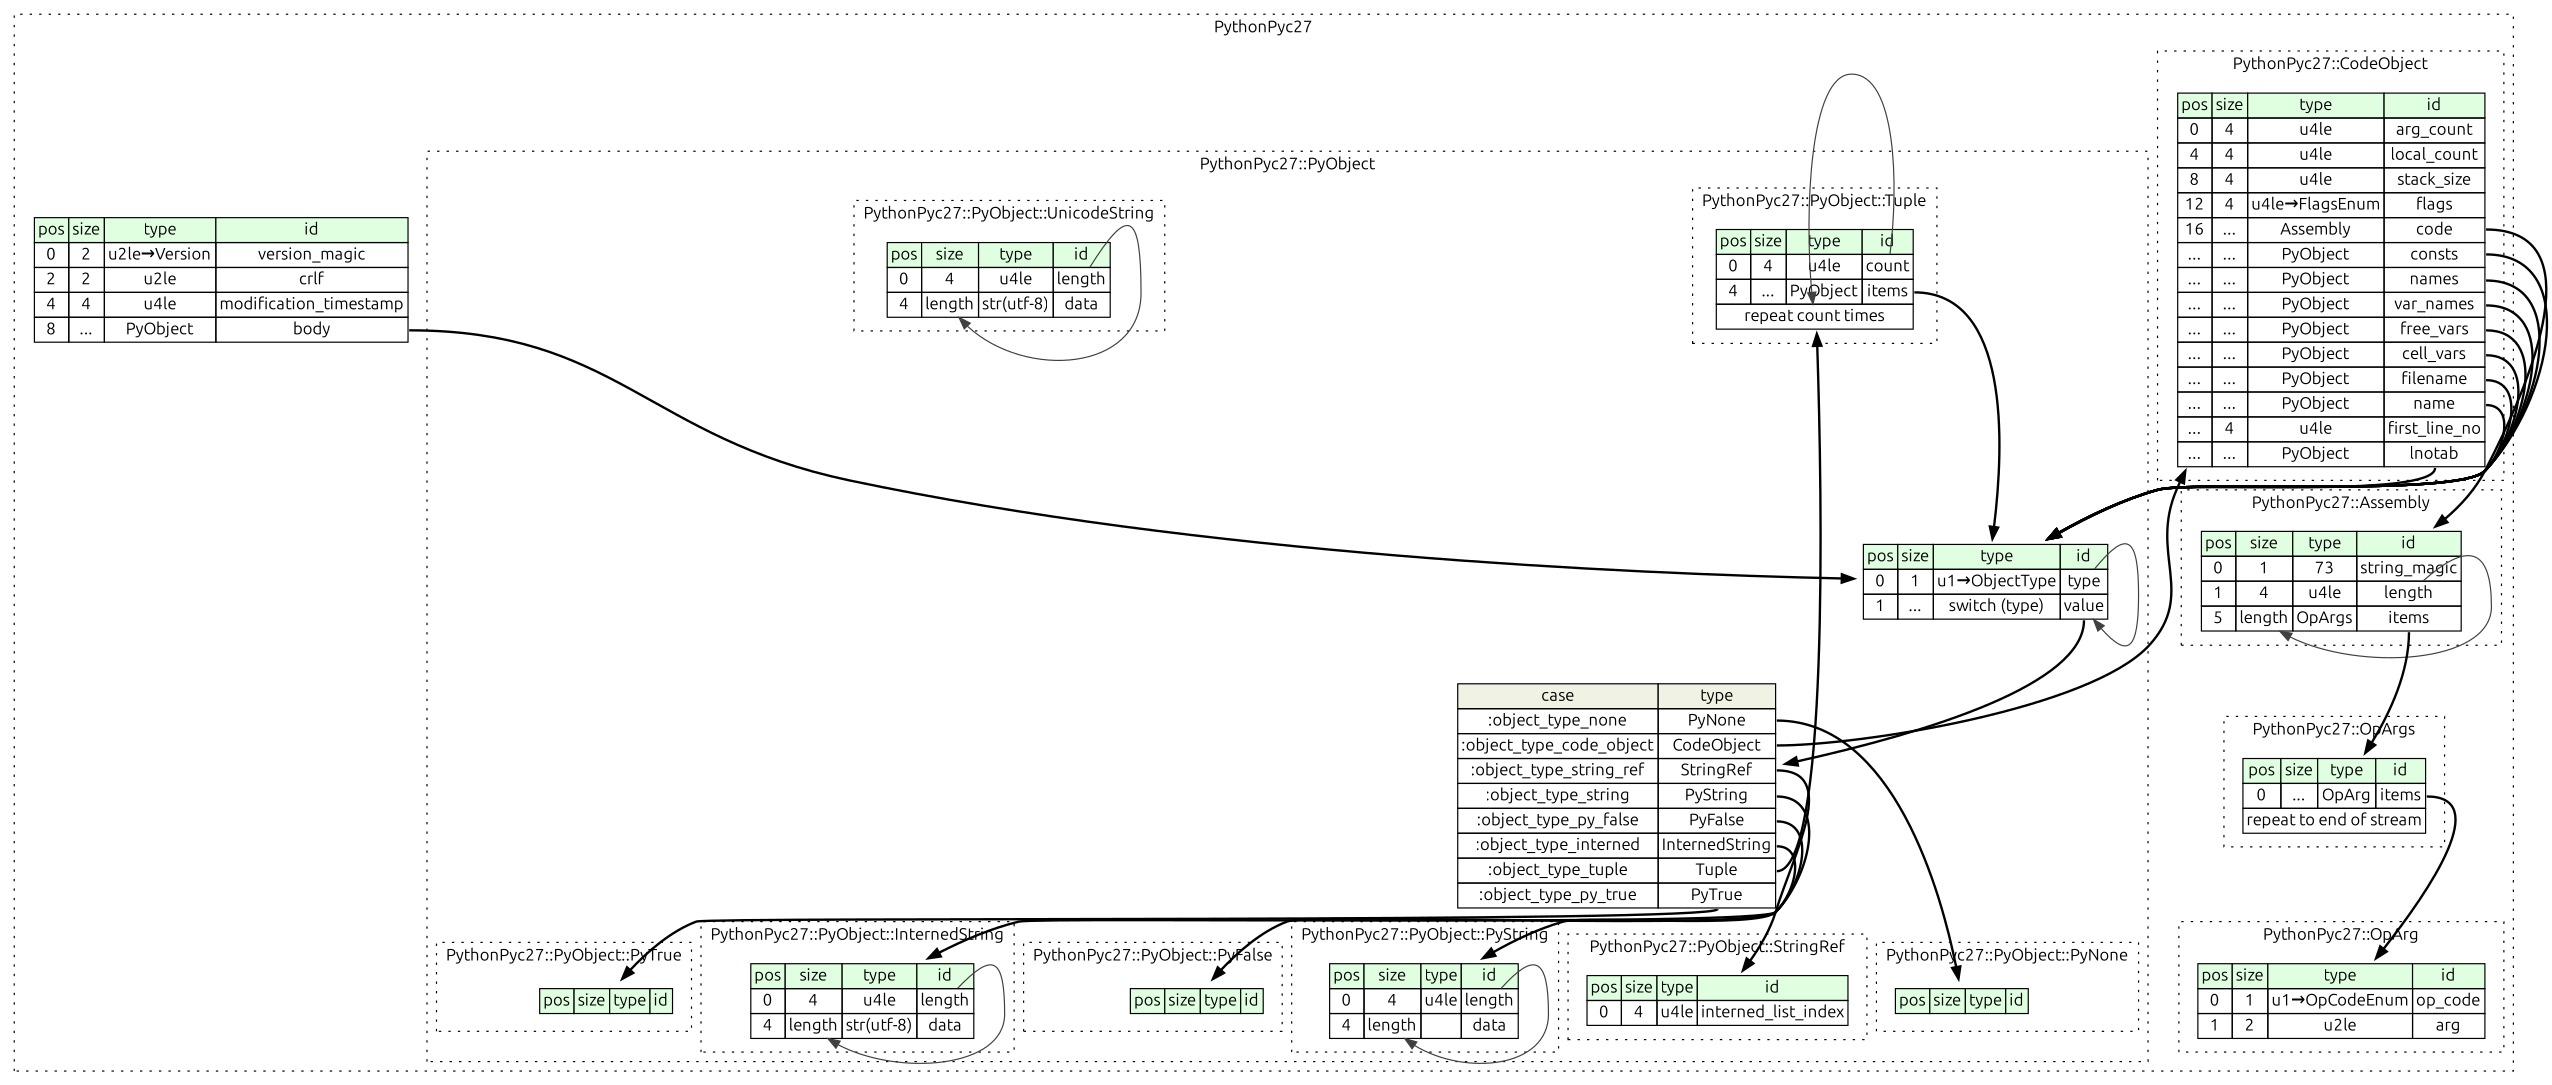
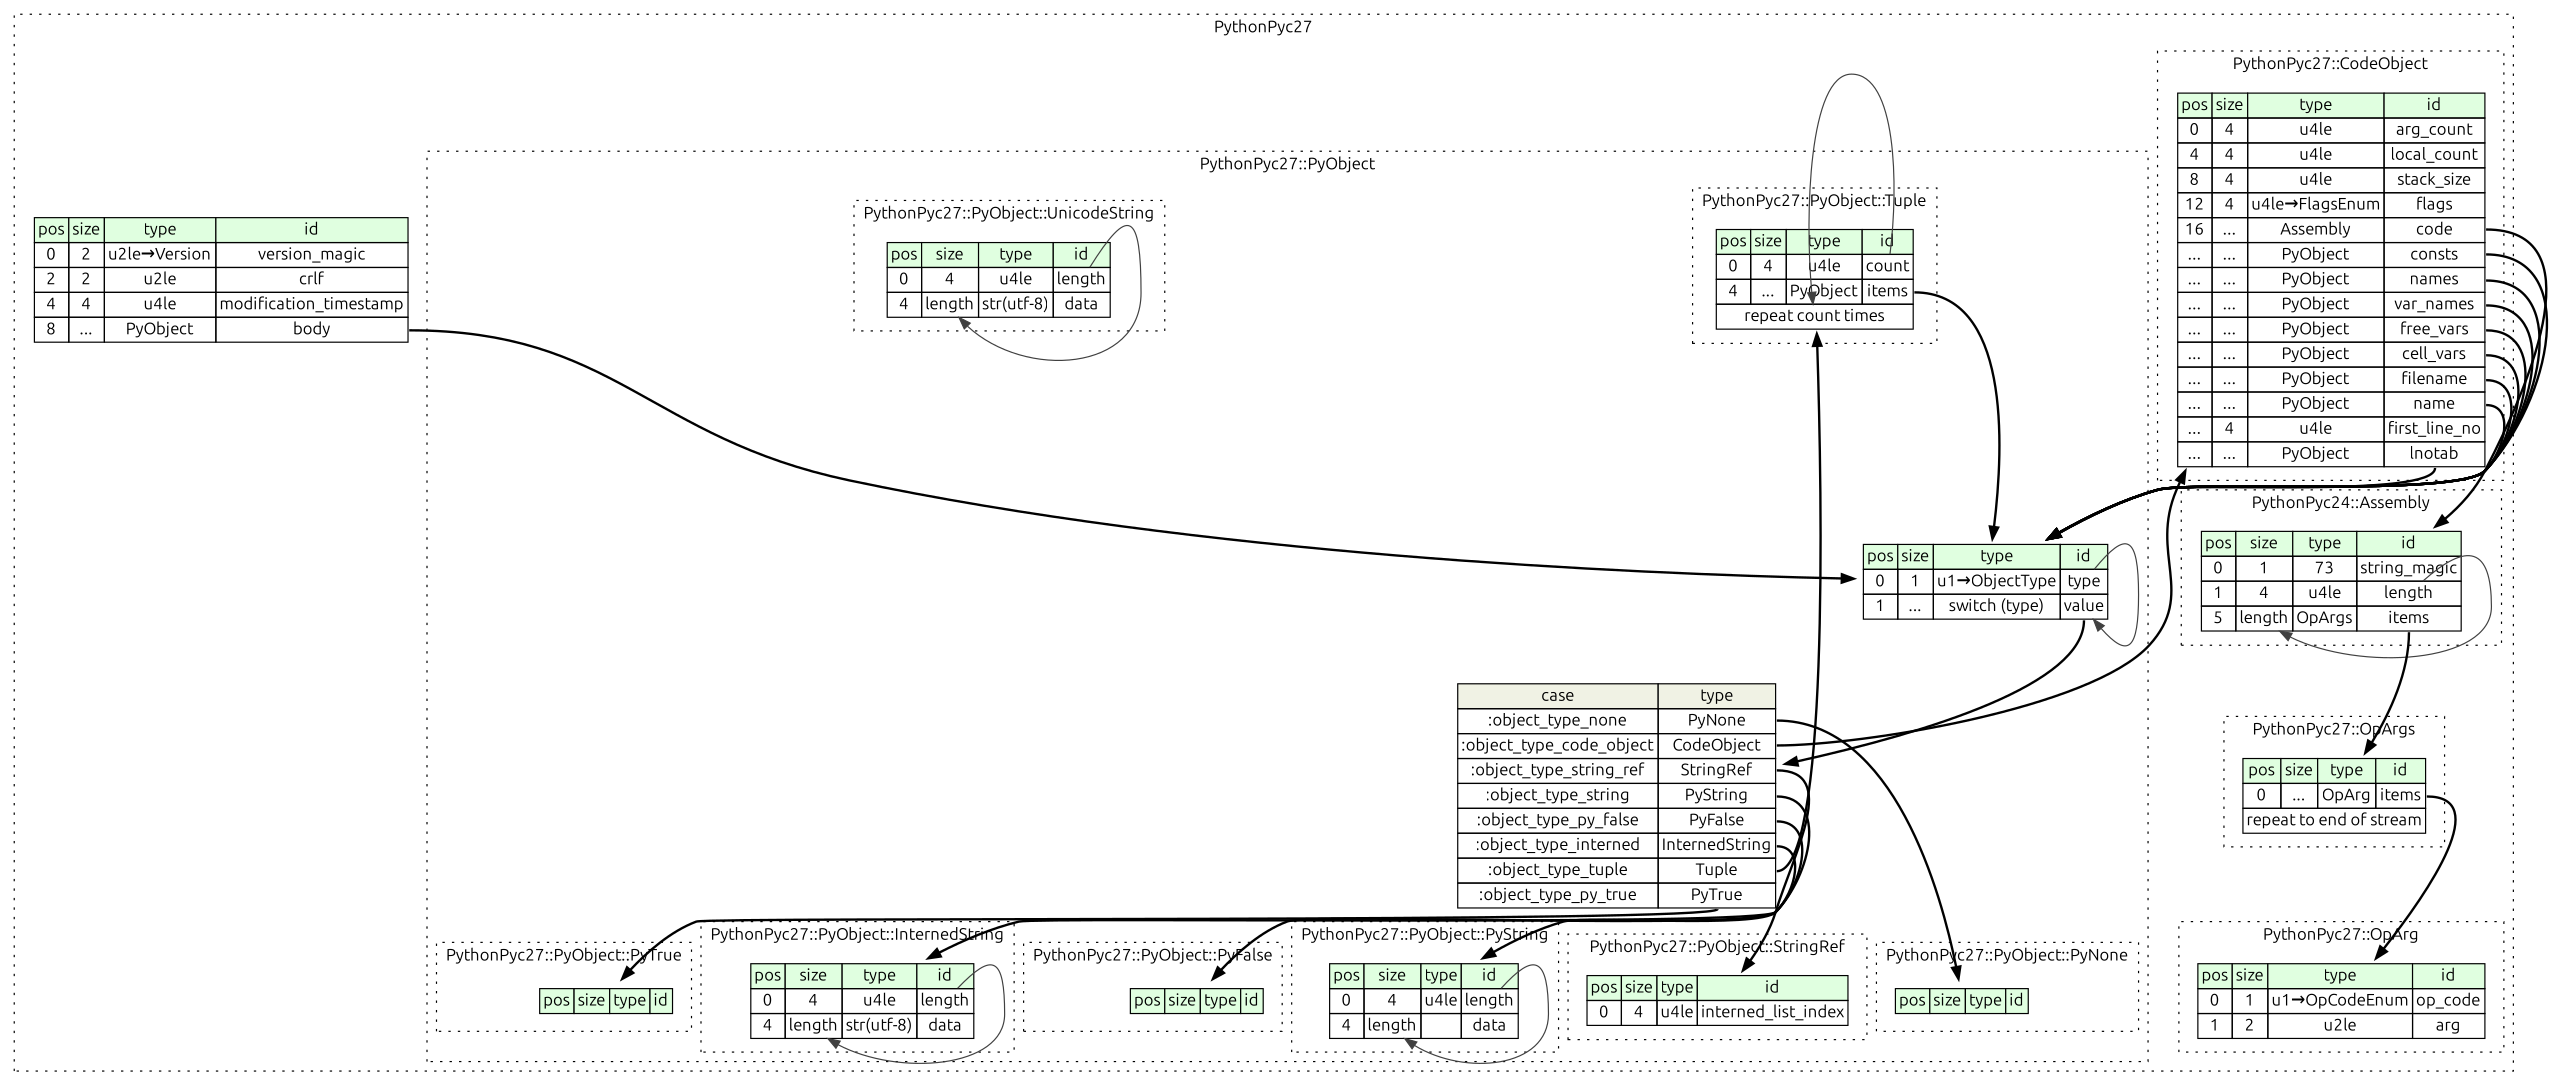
(2341, 504) -> (2341, 504)
